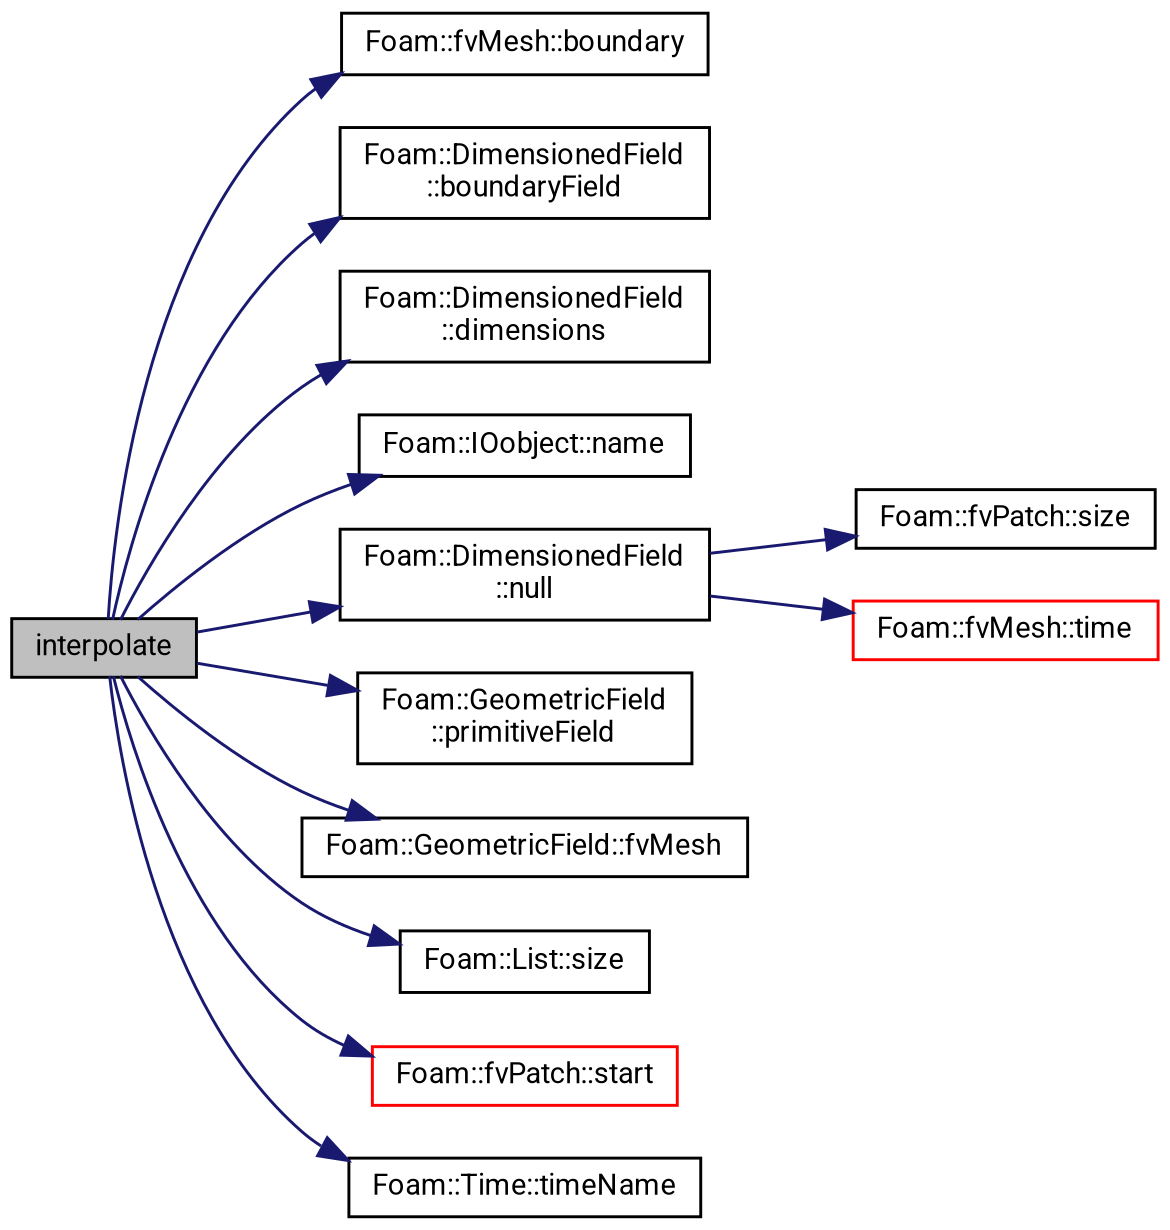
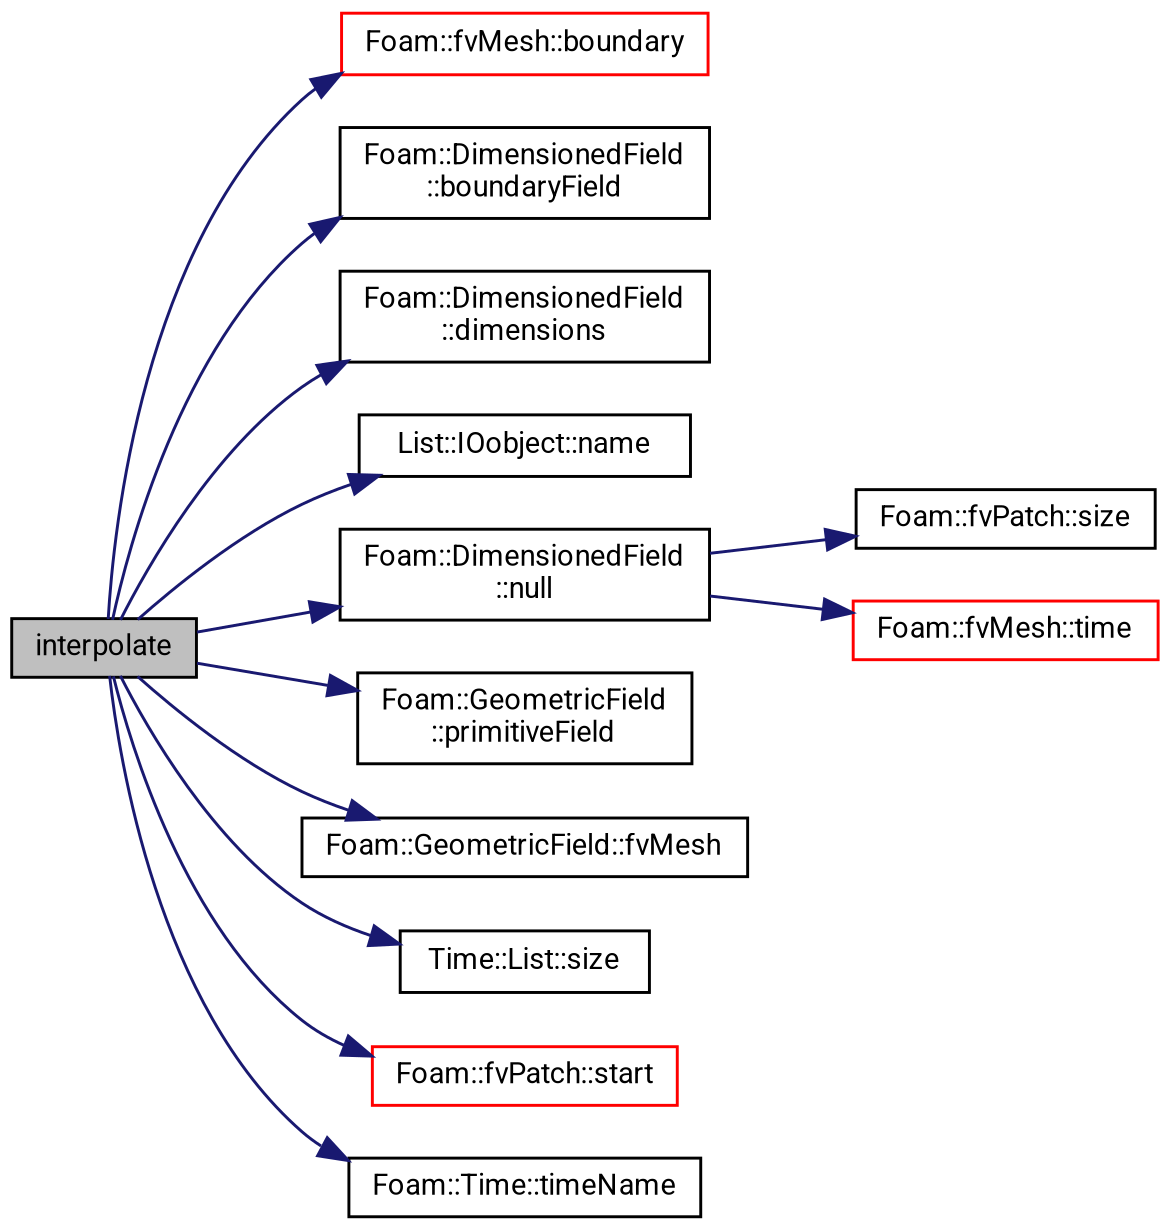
(525, 44) -> (525, 44)
(525, 446) -> (525, 446)
(525, 962) -> (525, 962)
